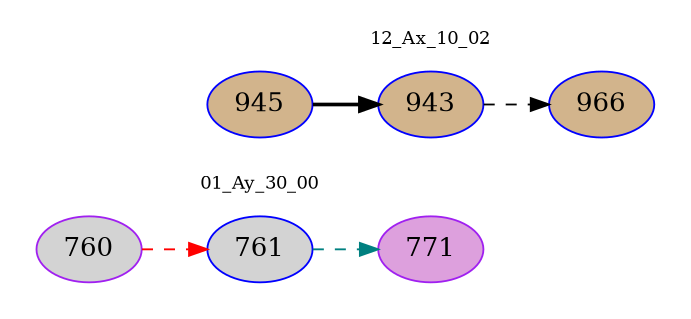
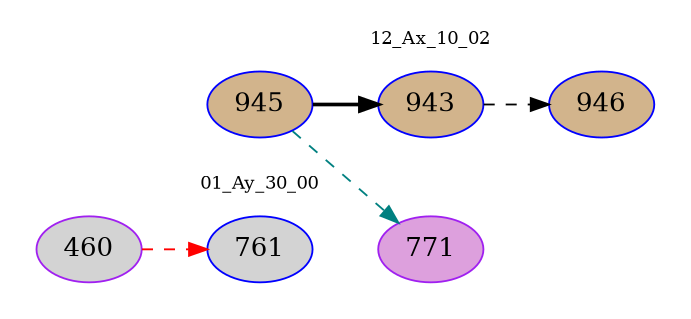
(602, 104) -> (602, 104)
(89, 249) -> (89, 249)
(336, 249) -> (347, 179)
